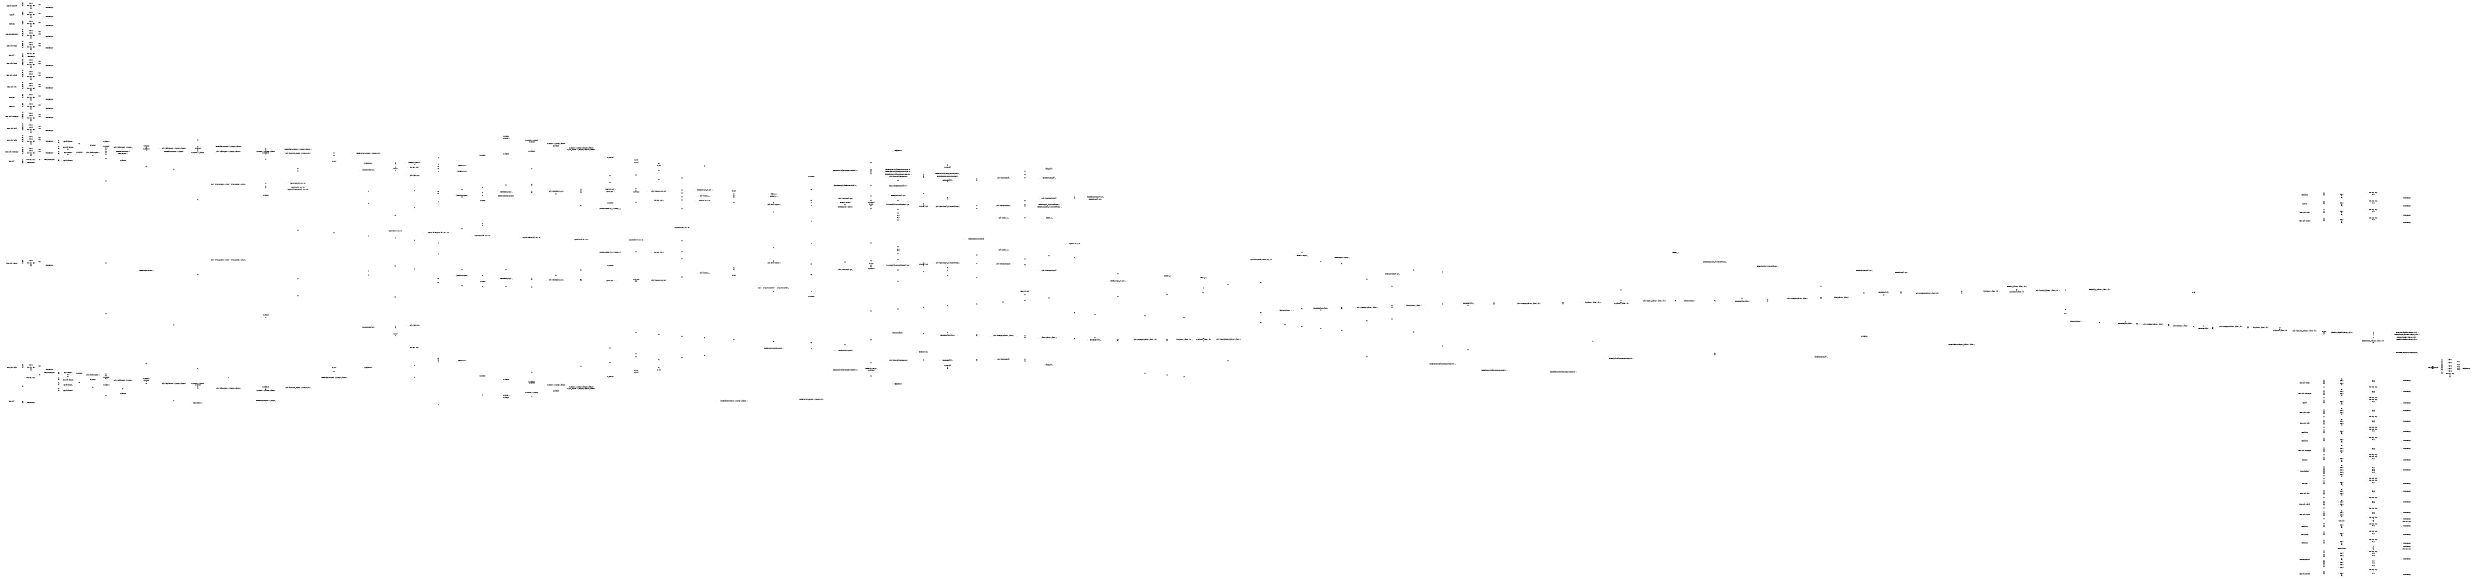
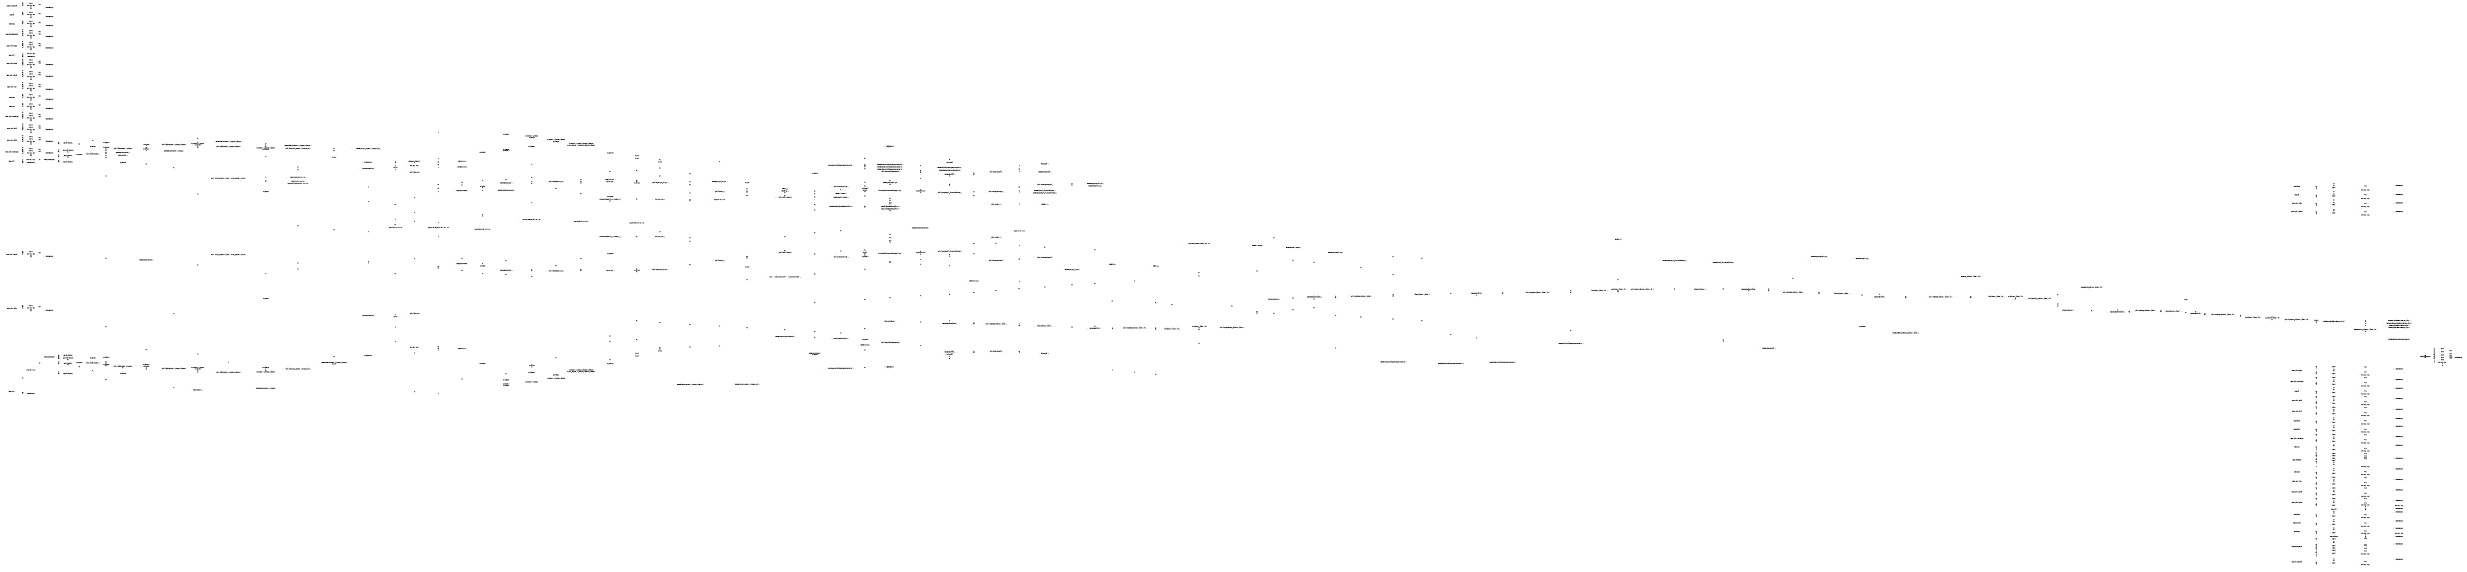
none -> (890, 207)
(581, 240) -> none
